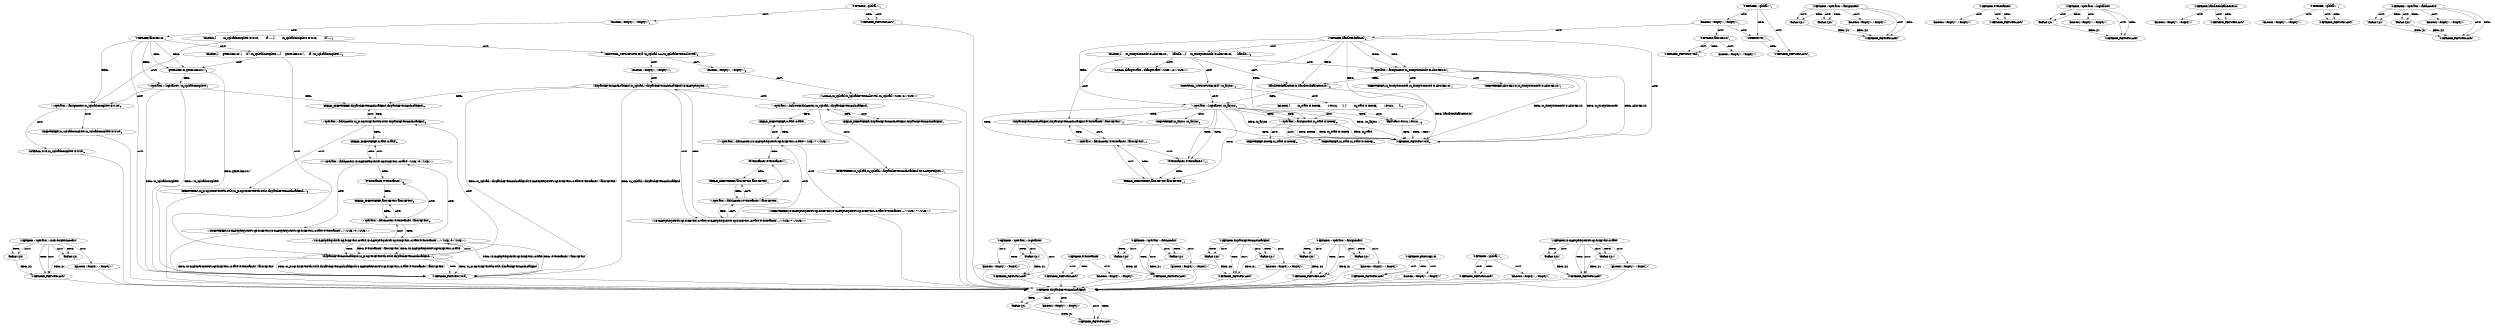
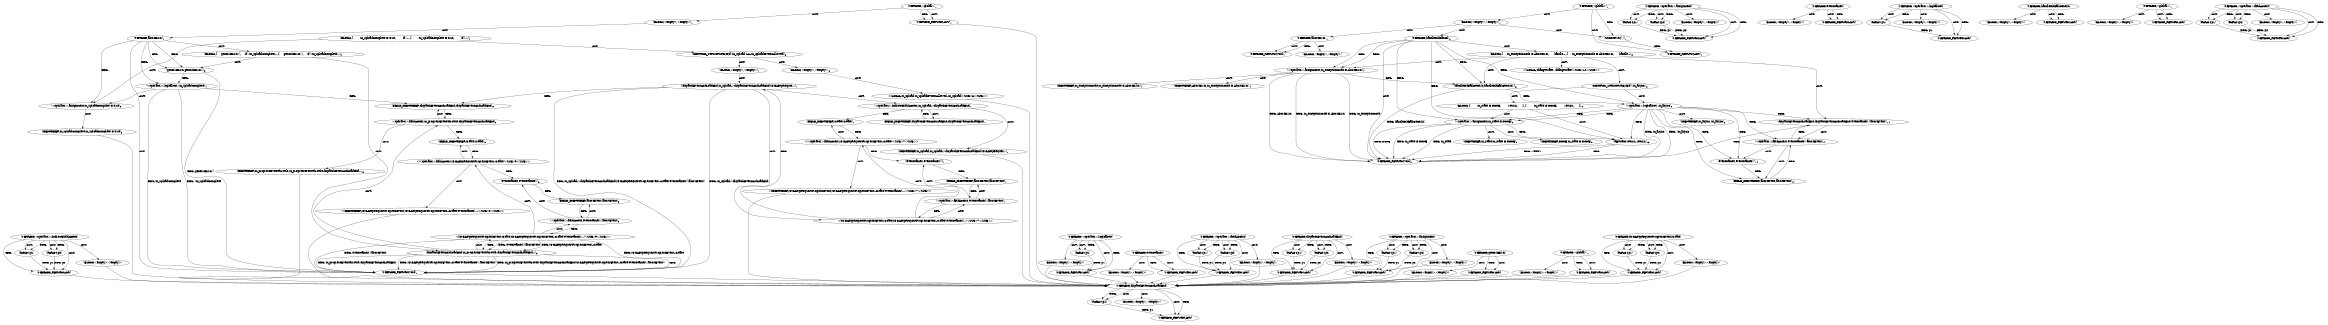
none -> (1557, 138)
(57, 152) -> none
